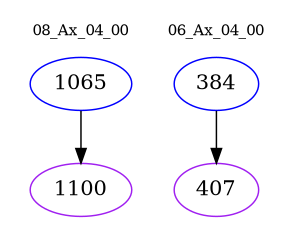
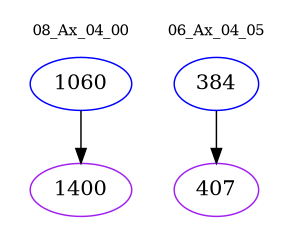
(216, 32) -> (216, 32)
(81, 84) -> (81, 84)
(81, 190) -> (81, 190)
